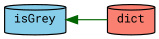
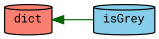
(93, 20) -> (79, 20)
